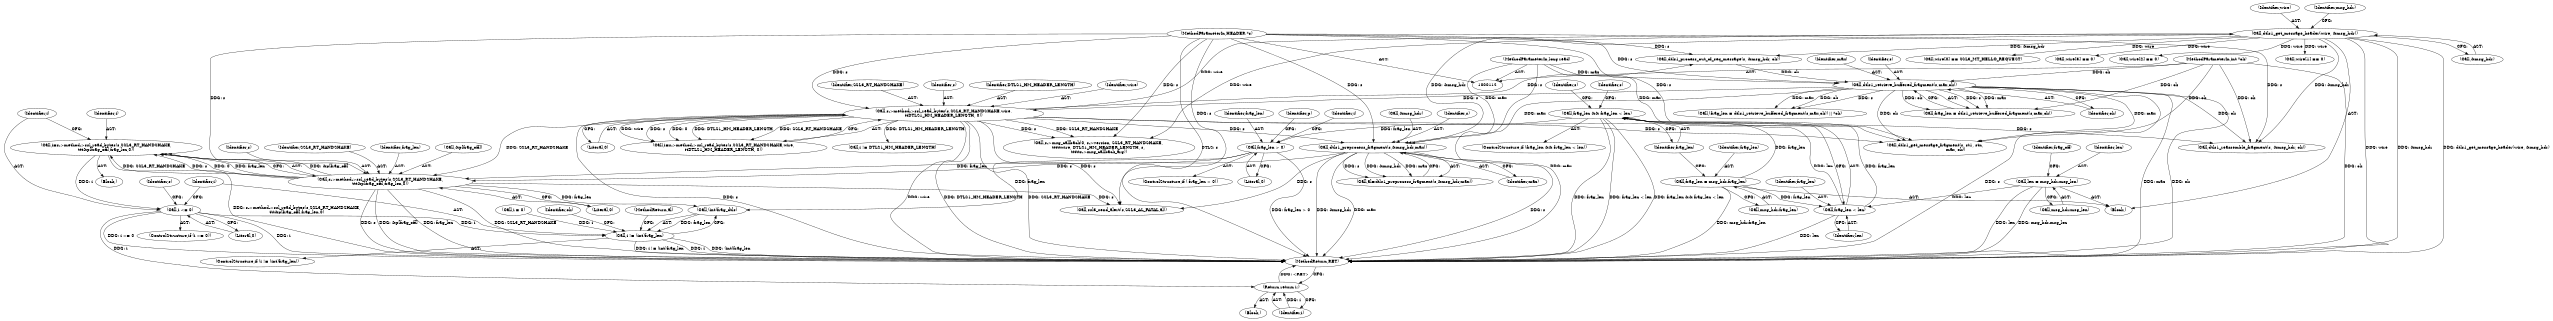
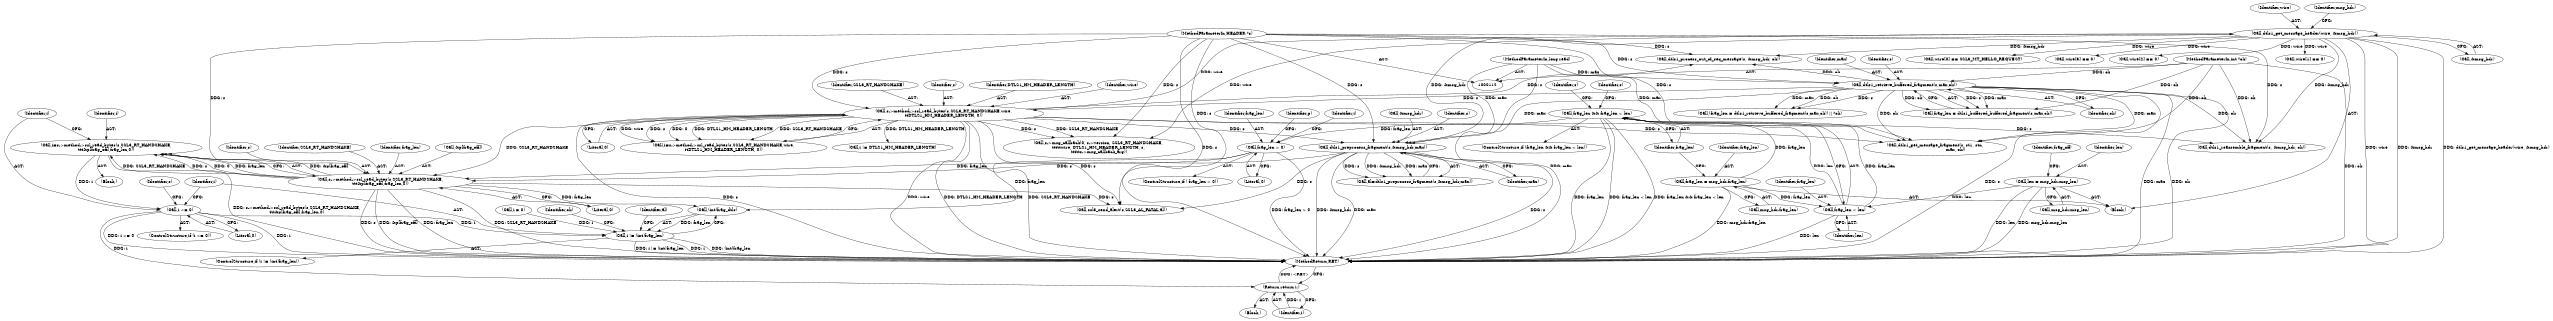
(1790, 76) -> (1813, 73)
(1988, 114) -> (1988, 114)
(1210, 148) -> (1210, 148)
(654, 210) -> (654, 210)
